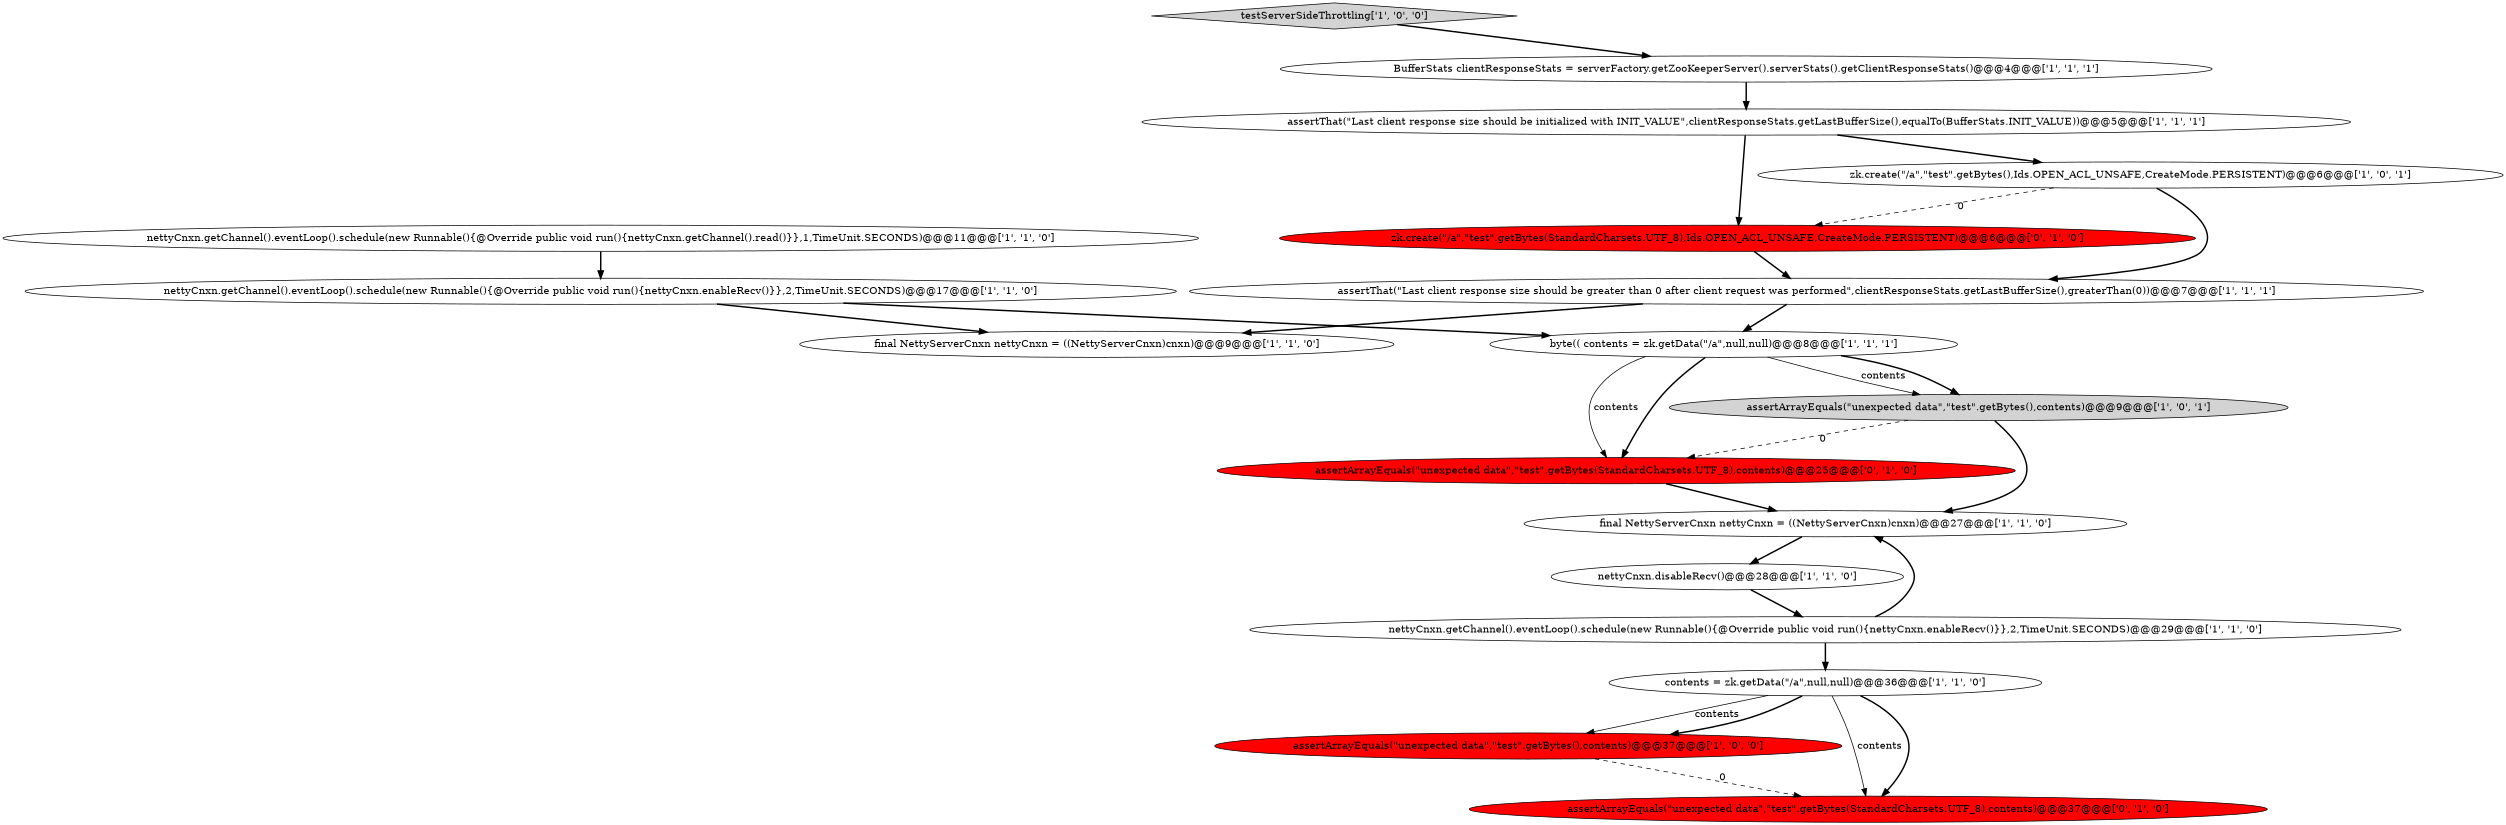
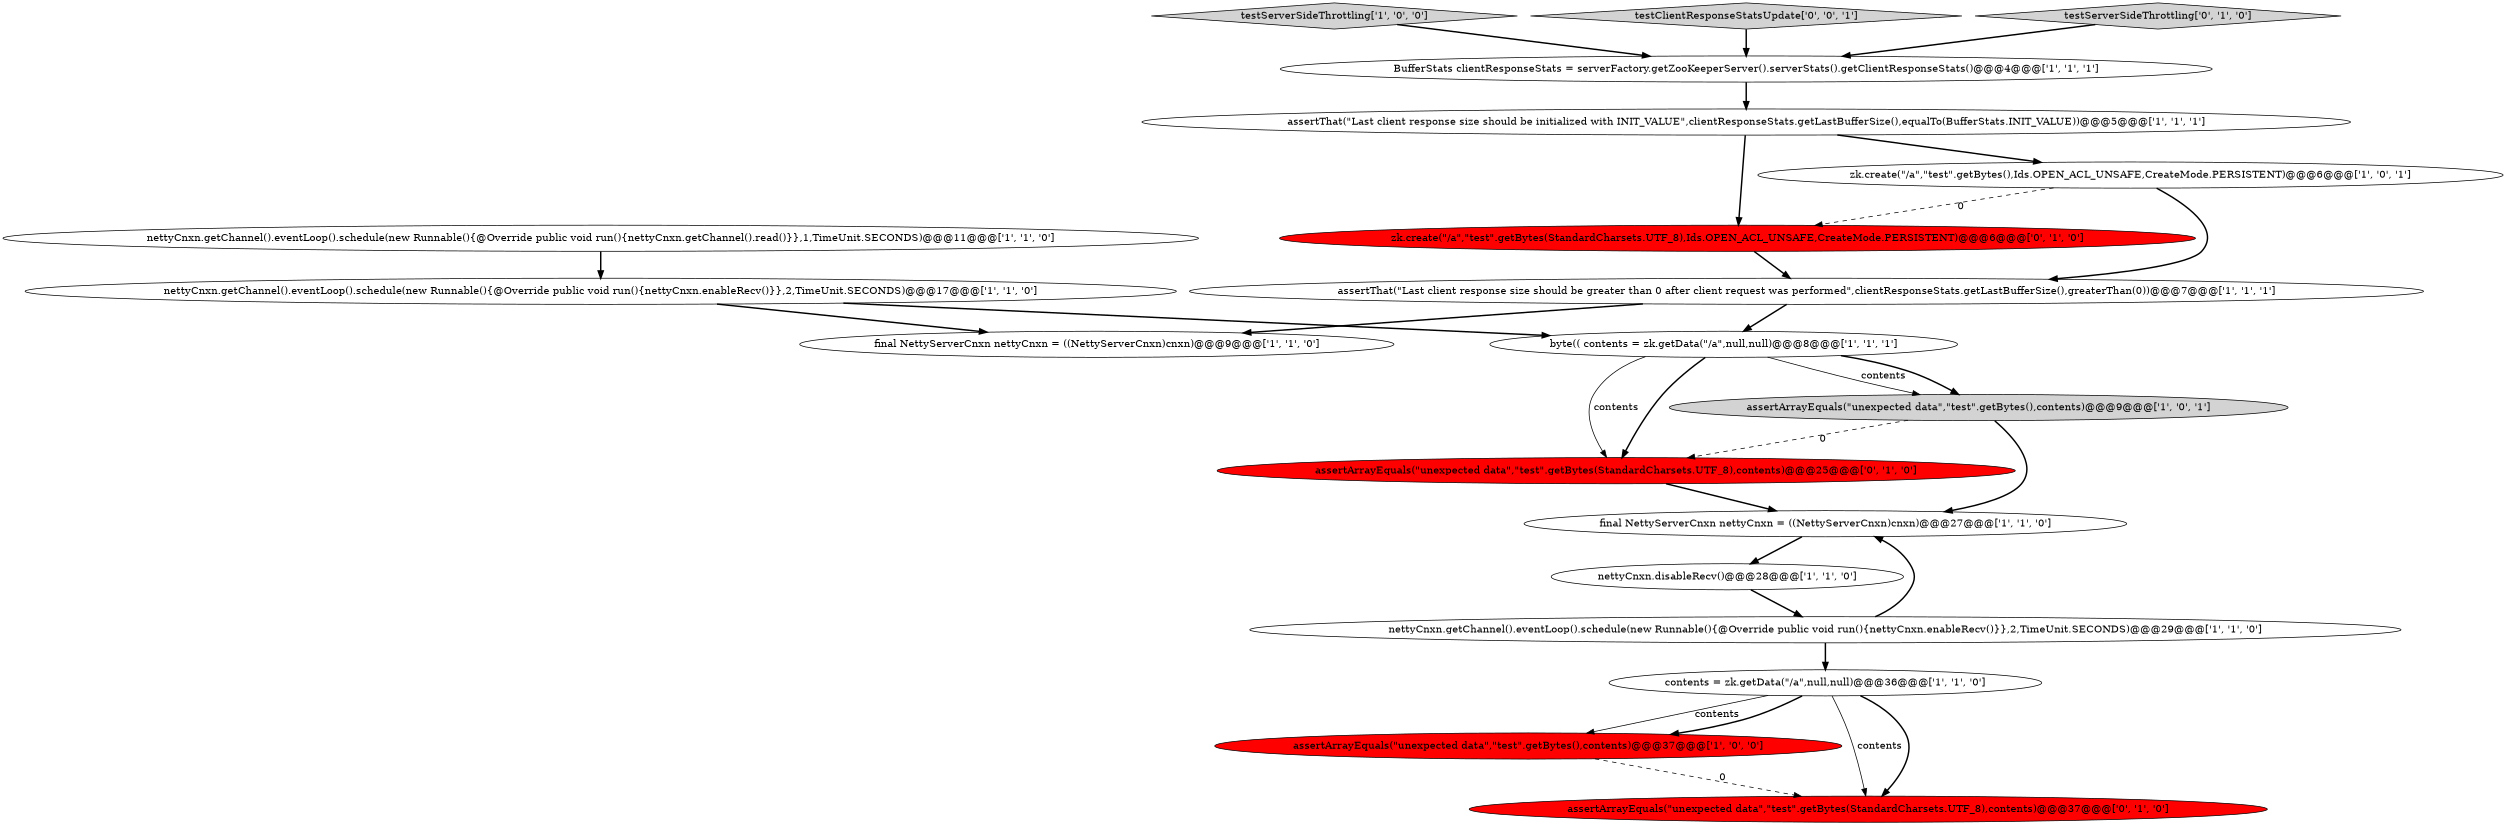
none -> (1746, 16)
none -> (2158, 16)
